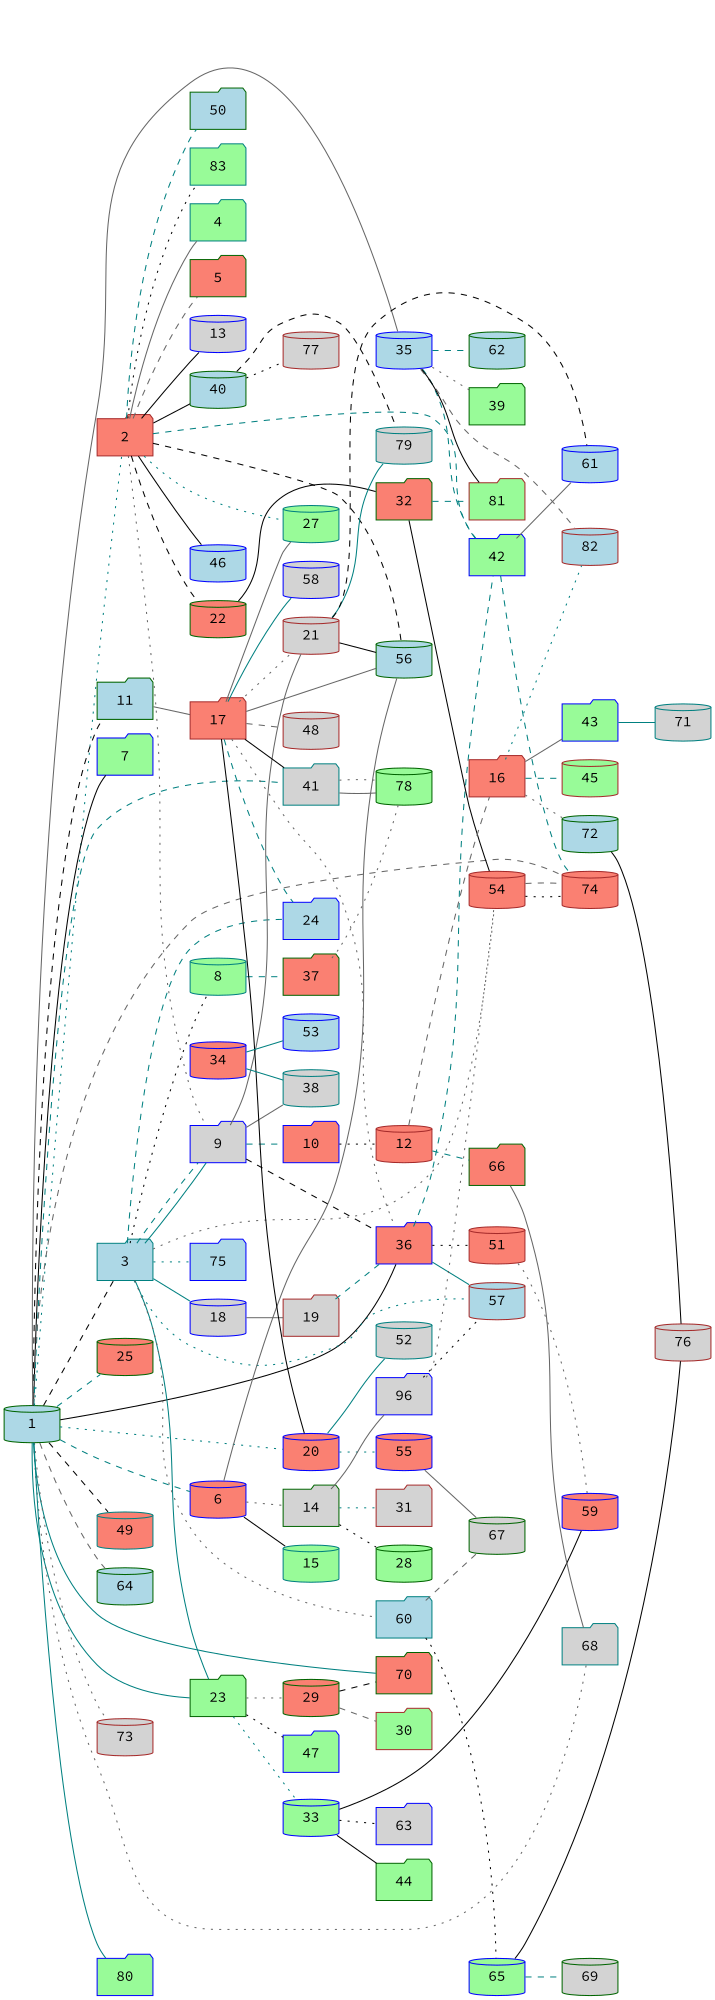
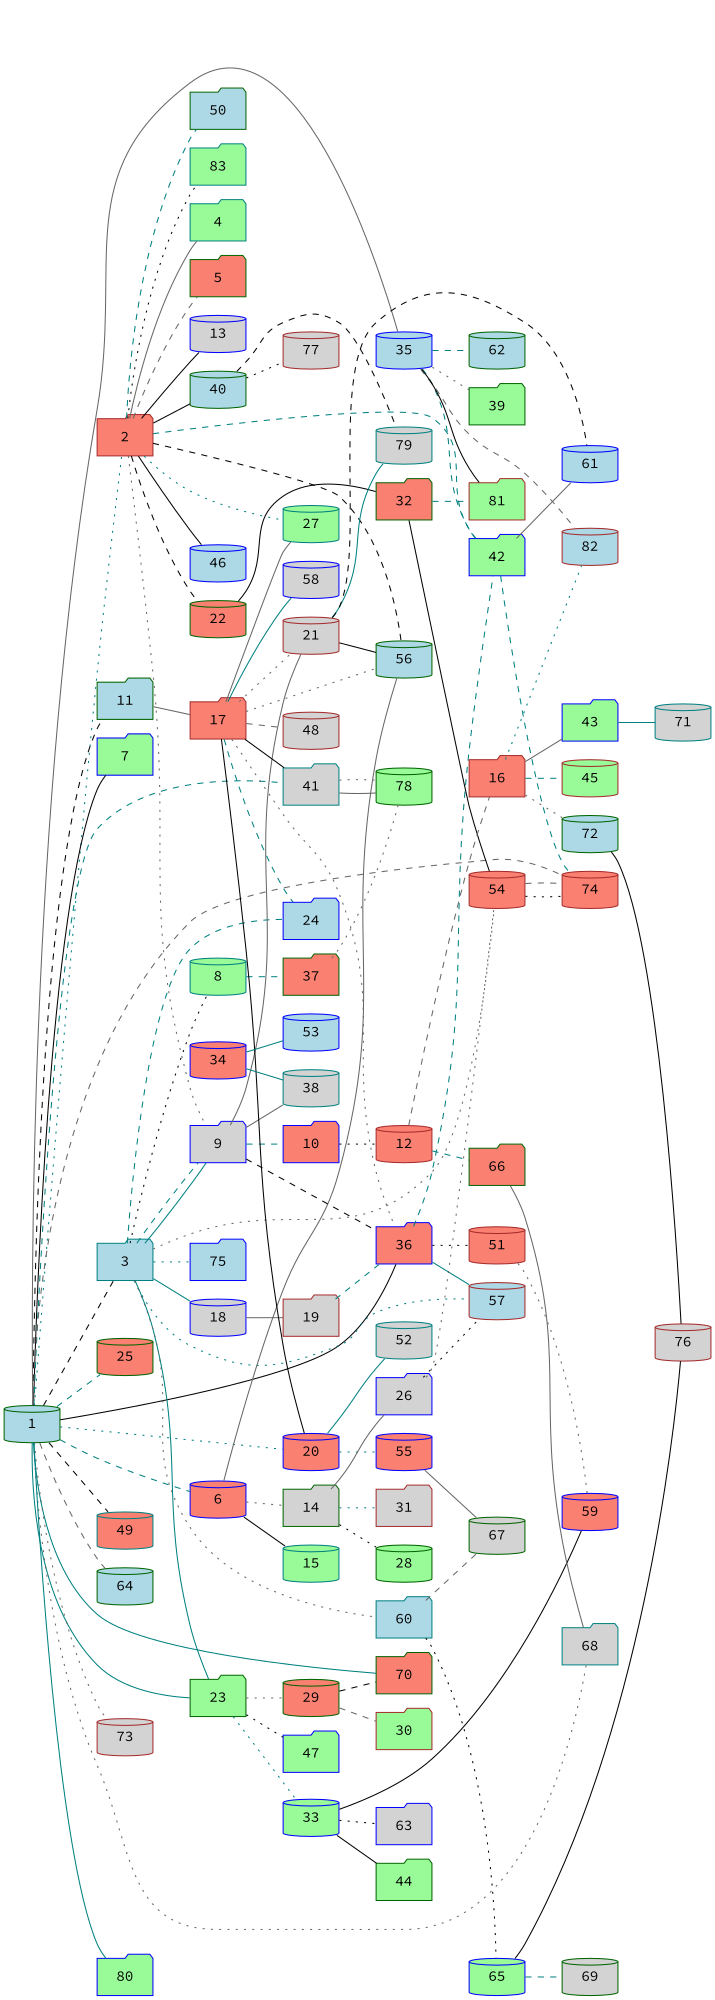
(311, 690) -> (311, 690)
(404, 1396) -> (404, 1396)
